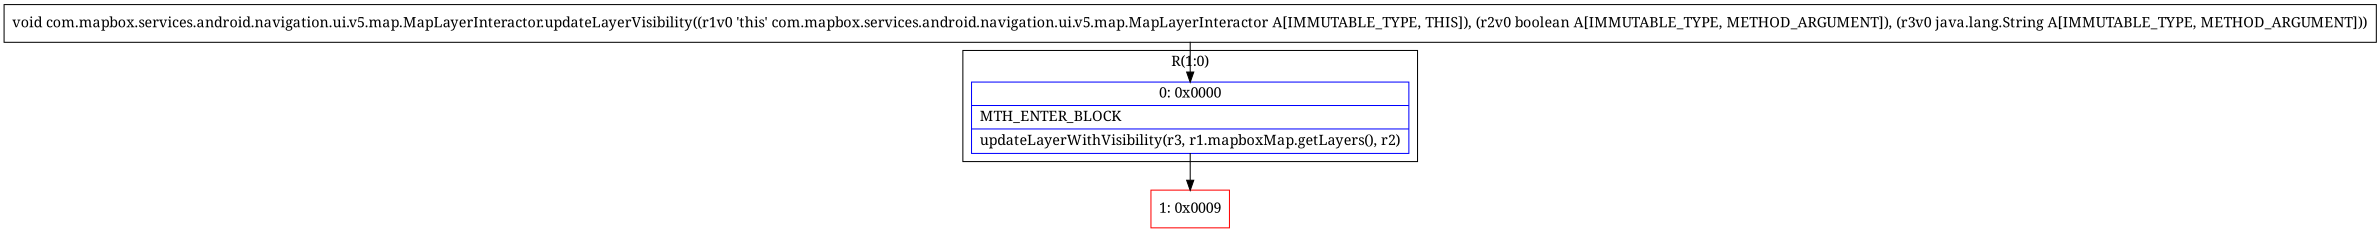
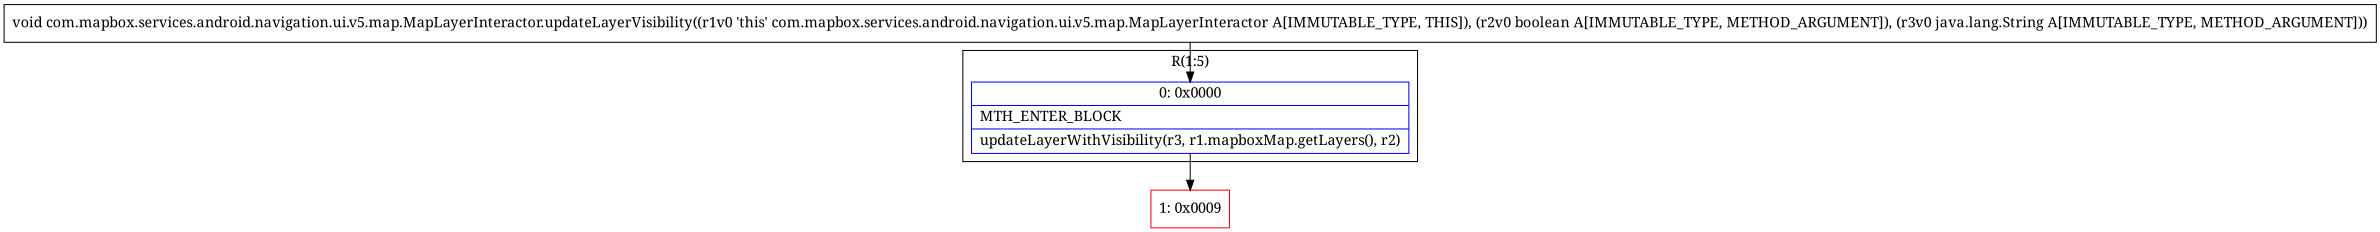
(1190, 62) -> (1190, 62)
